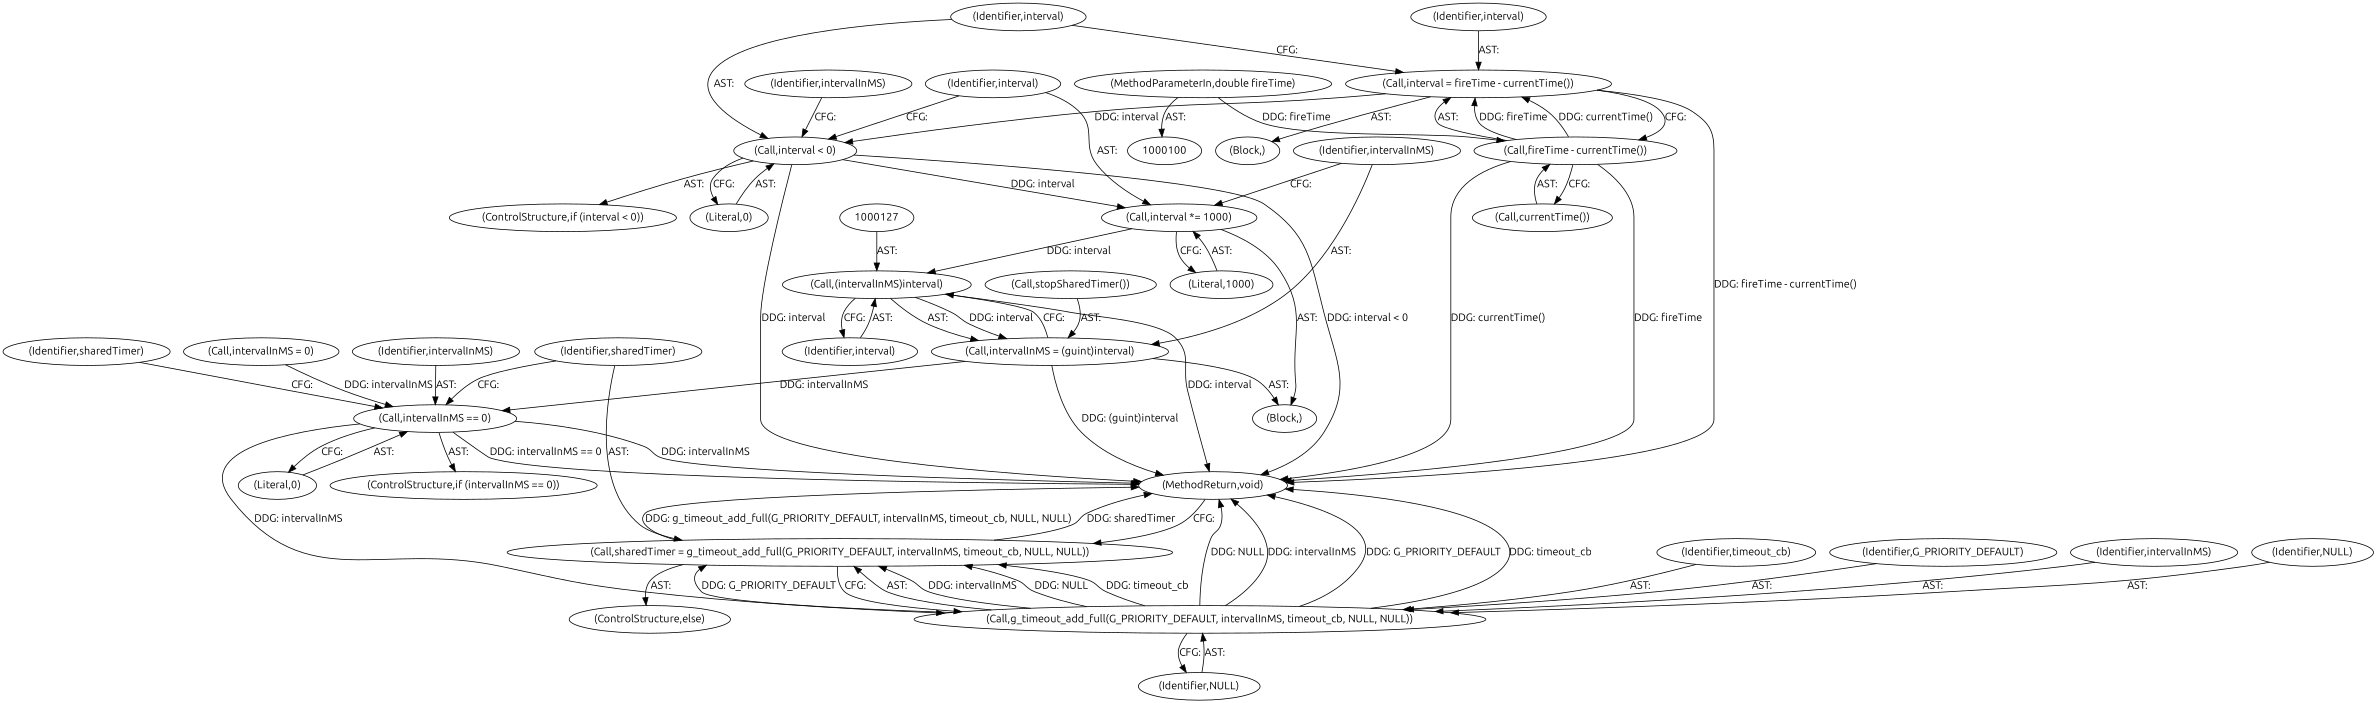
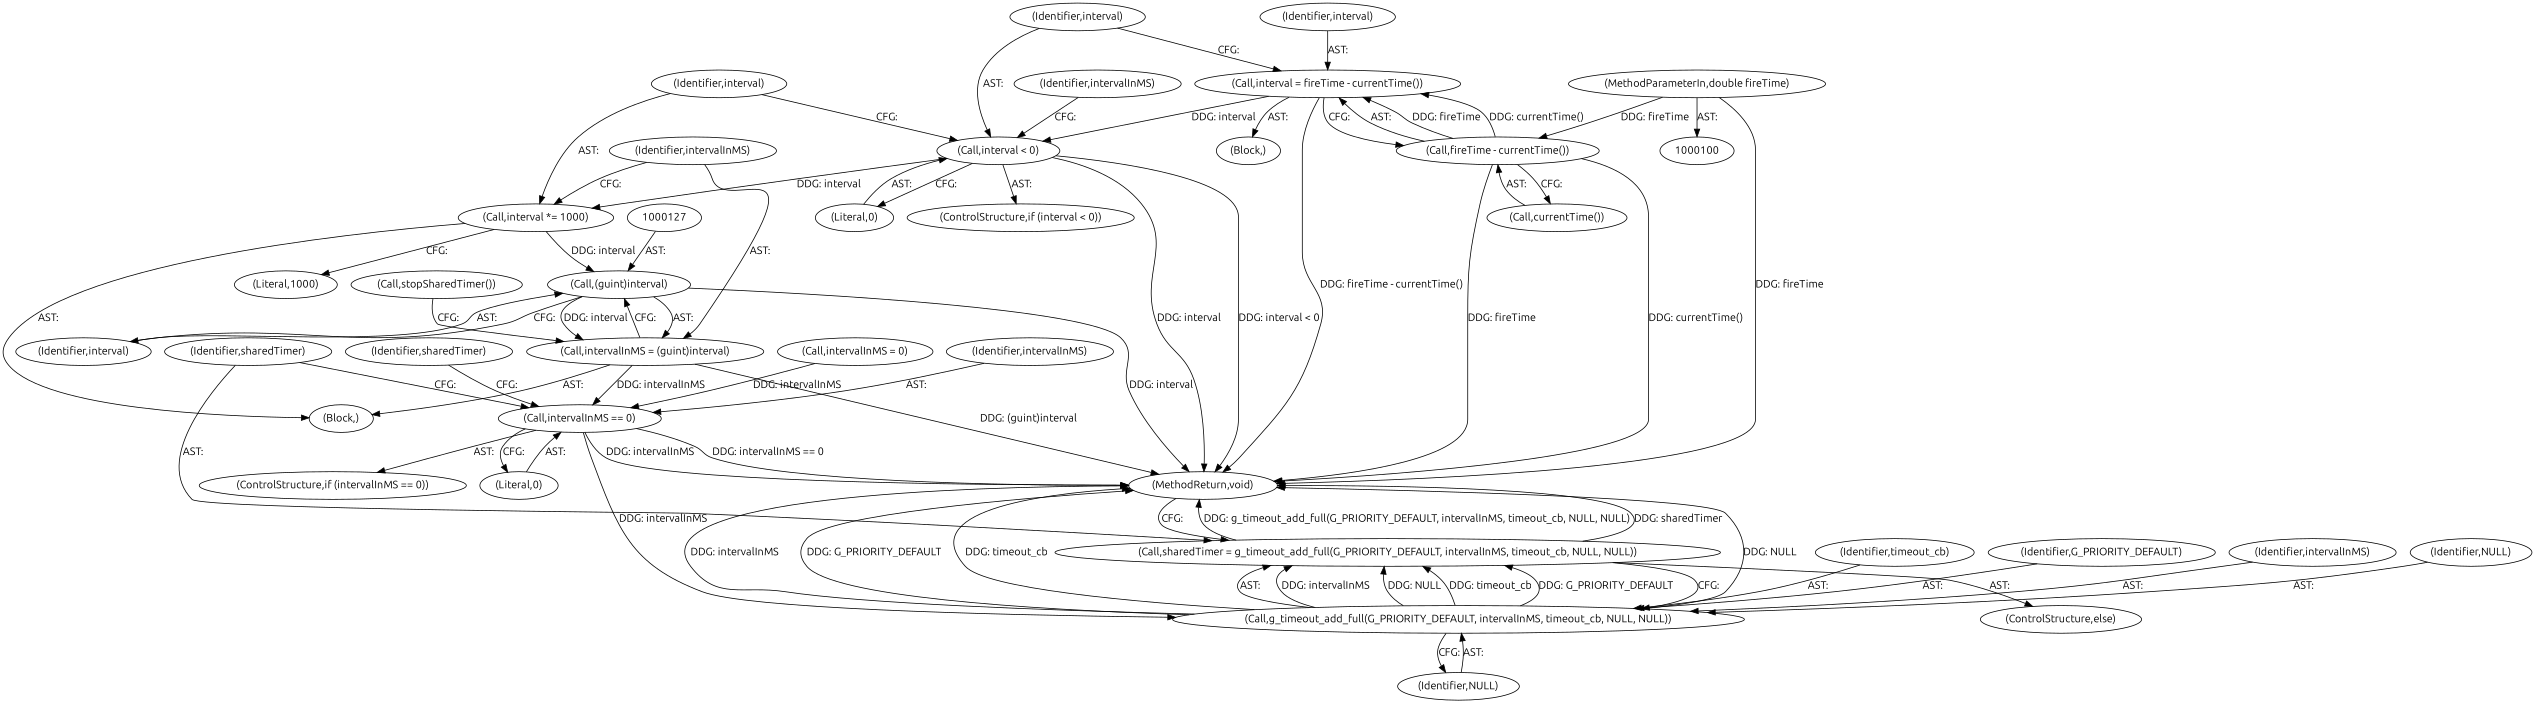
(1209, 253) -> none
(877, 285) -> (619, 285)
(1093, 318) -> (450, 318)
none -> (1692, 451)
